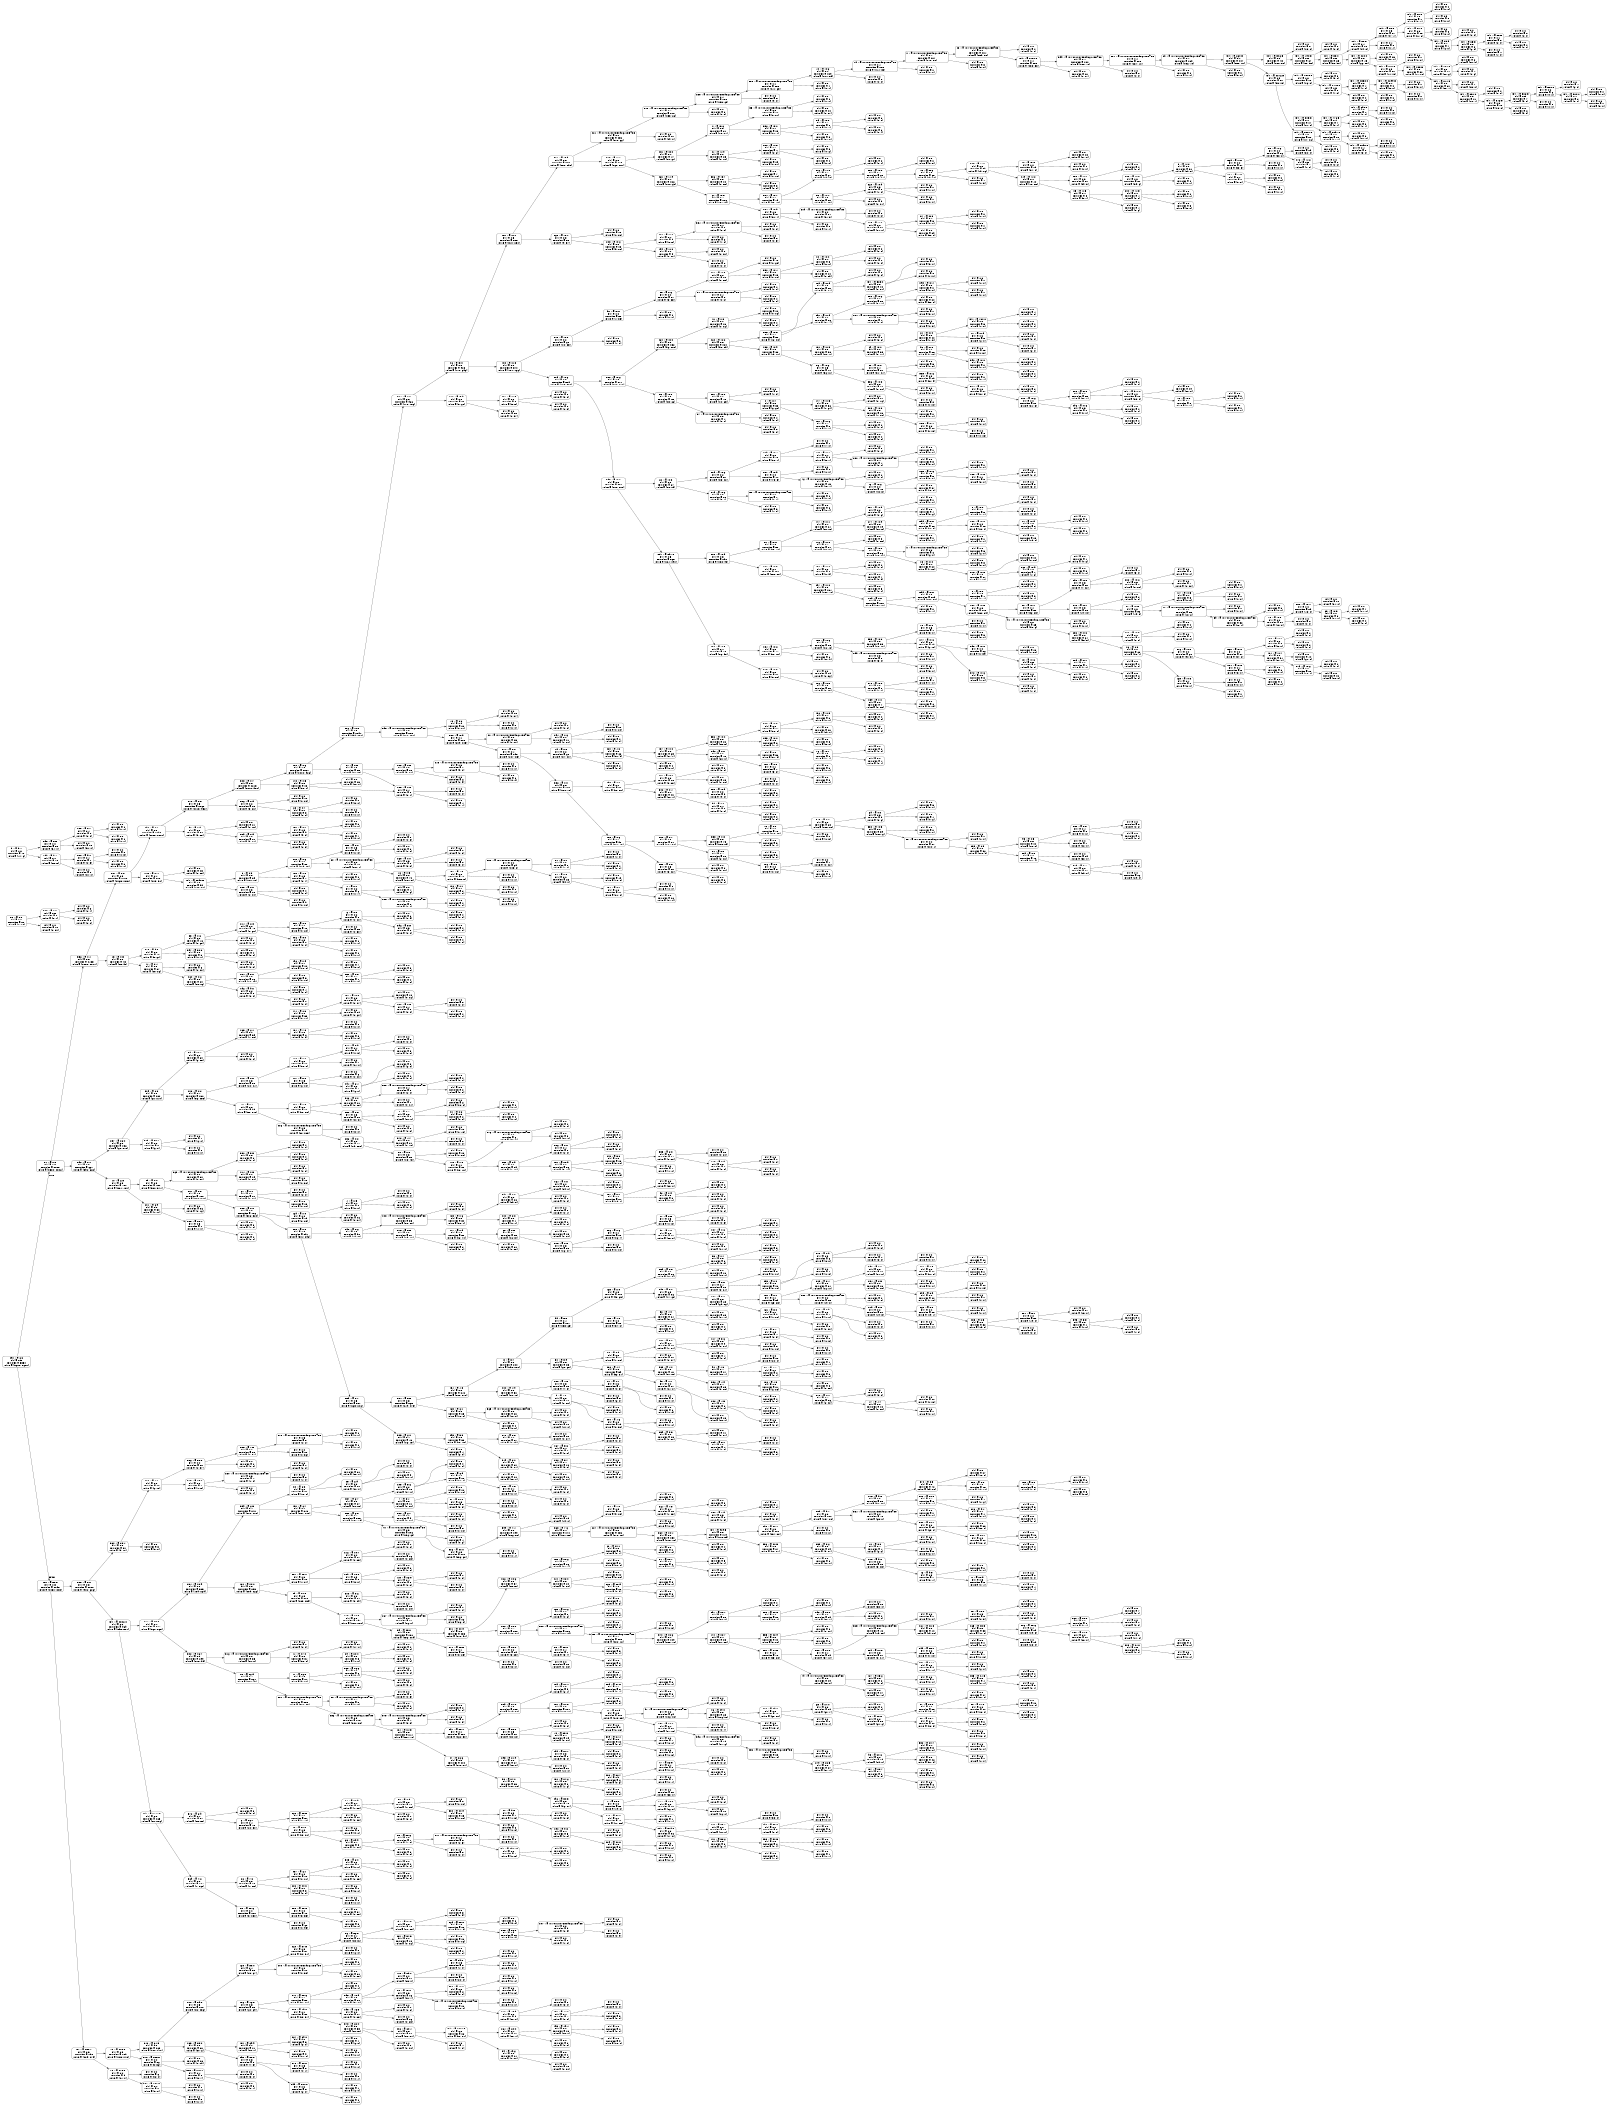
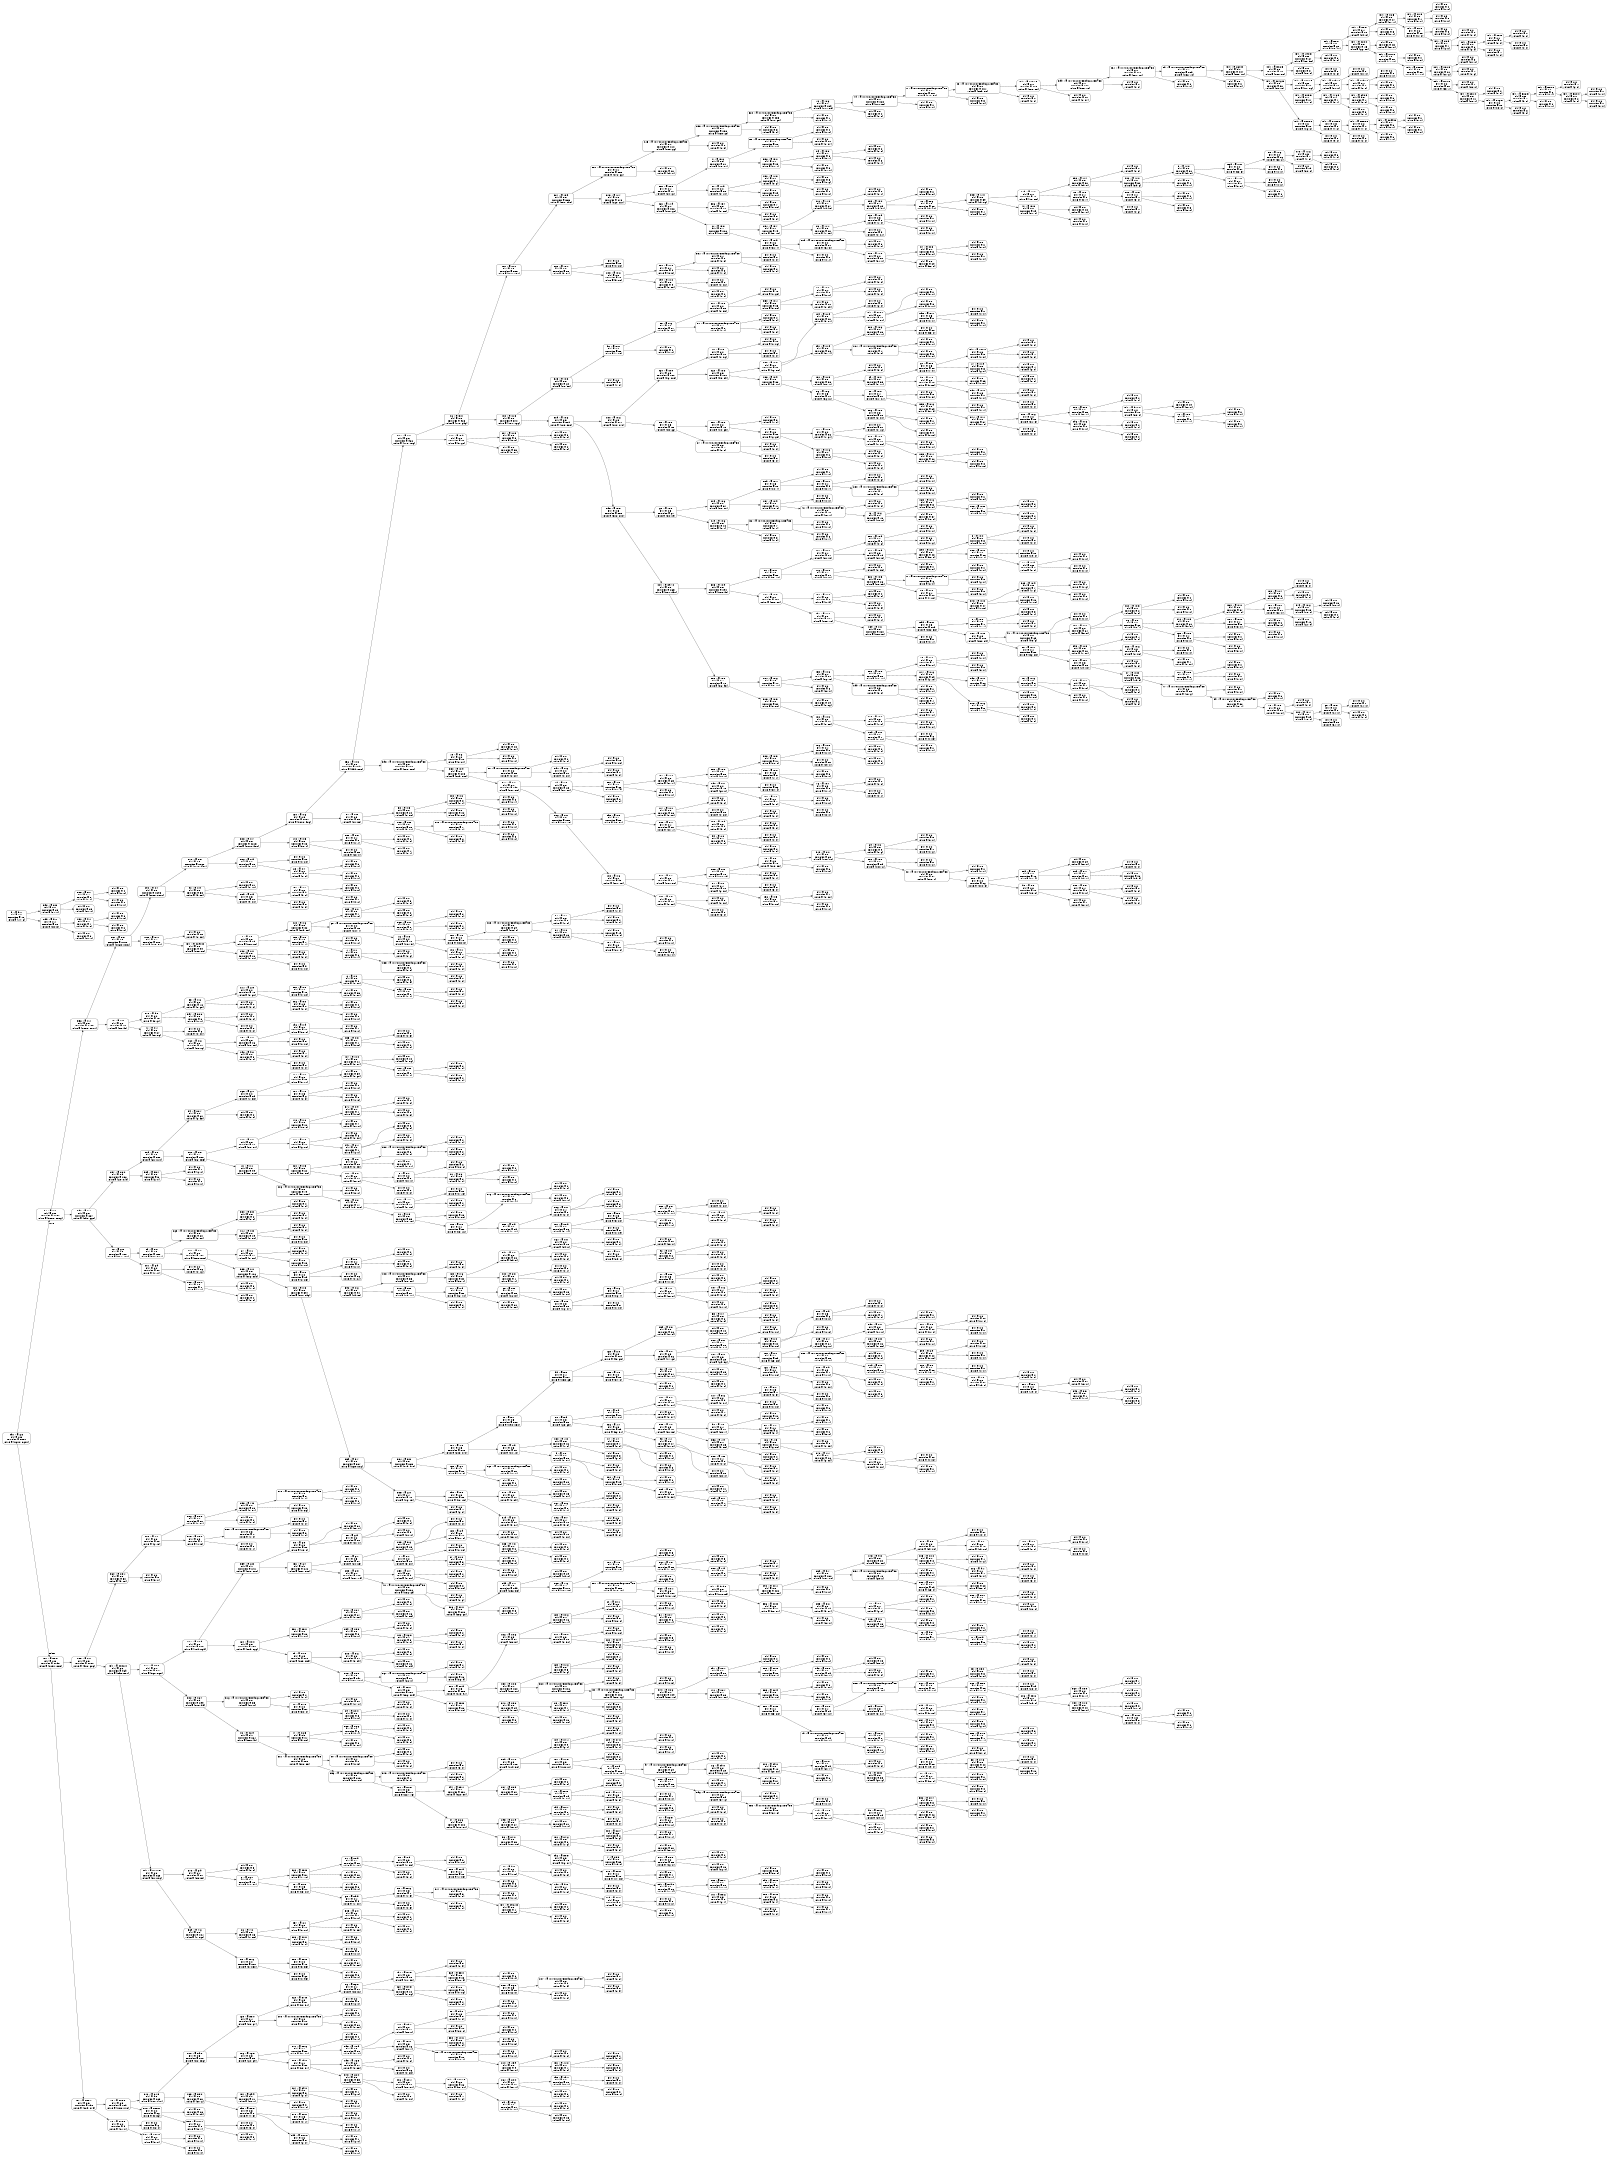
(378, 778) -> (378, 815)
